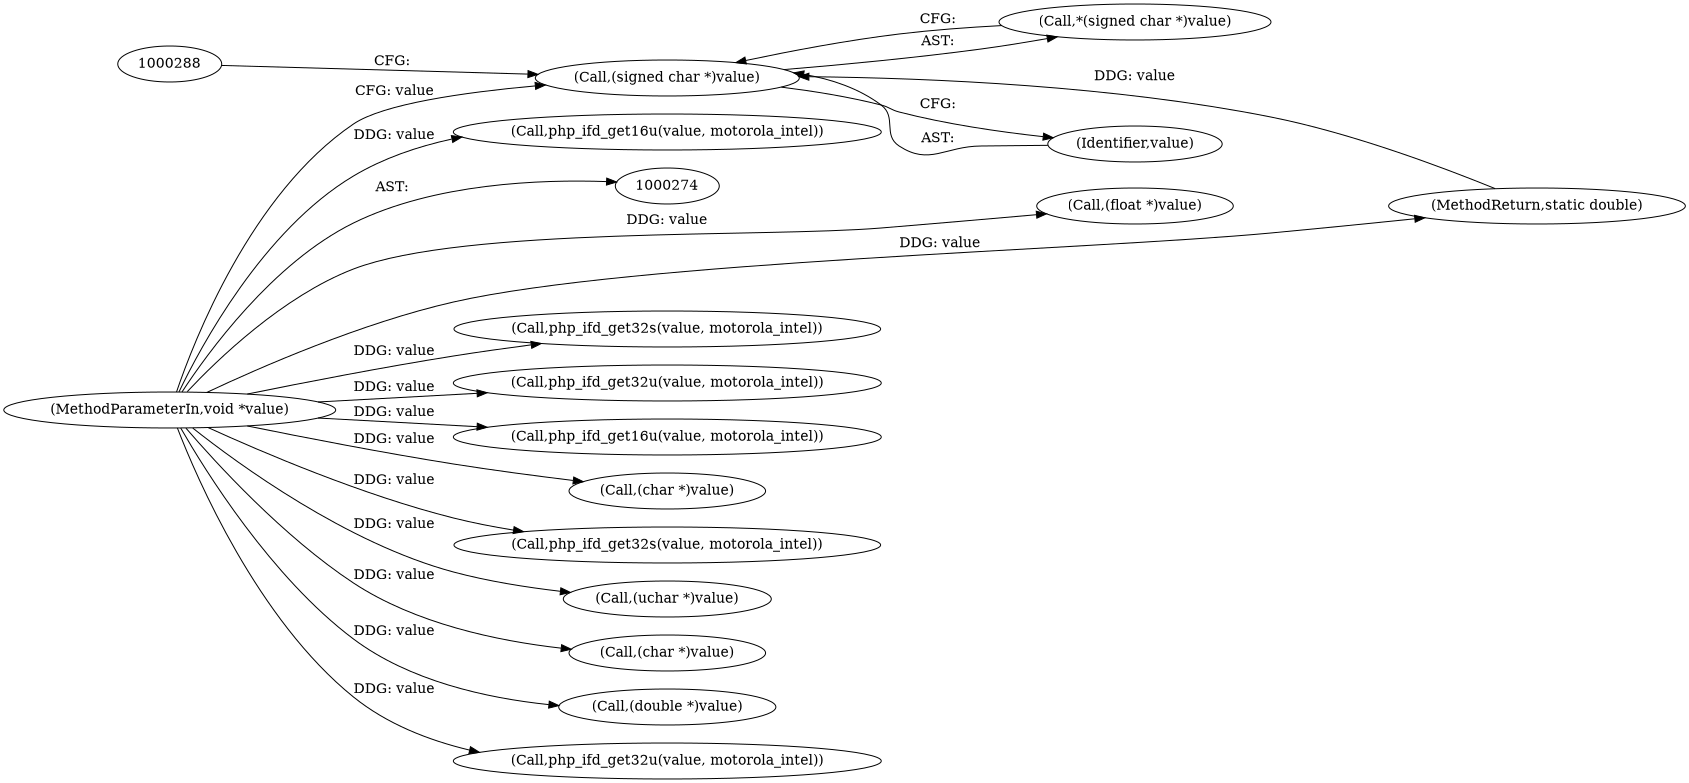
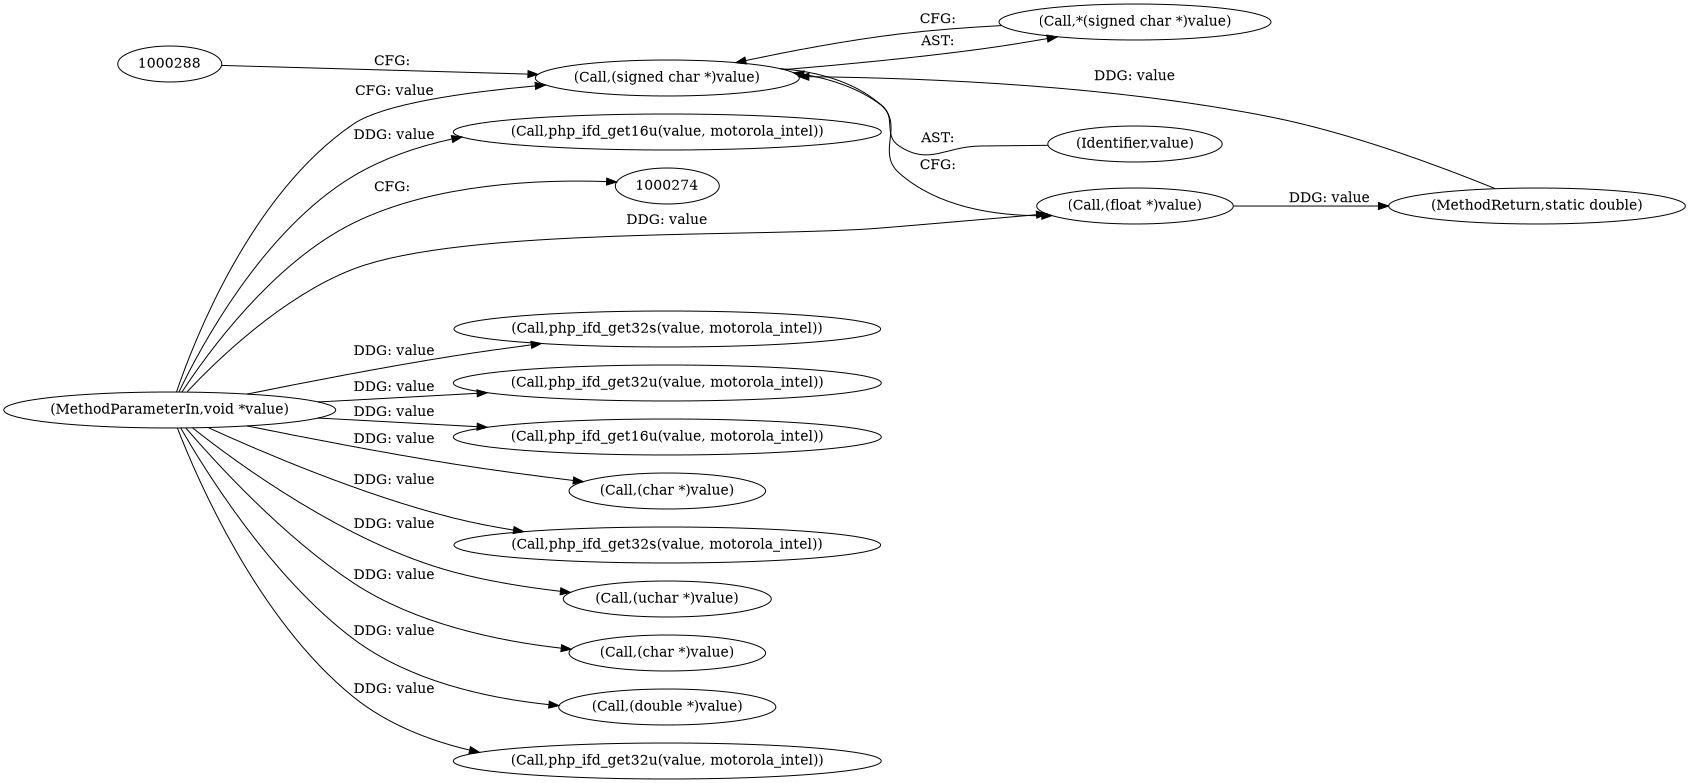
(911, 115) -> (891, 160)
(394, 188) -> (394, 188)
(802, 263) -> (1306, 206)
